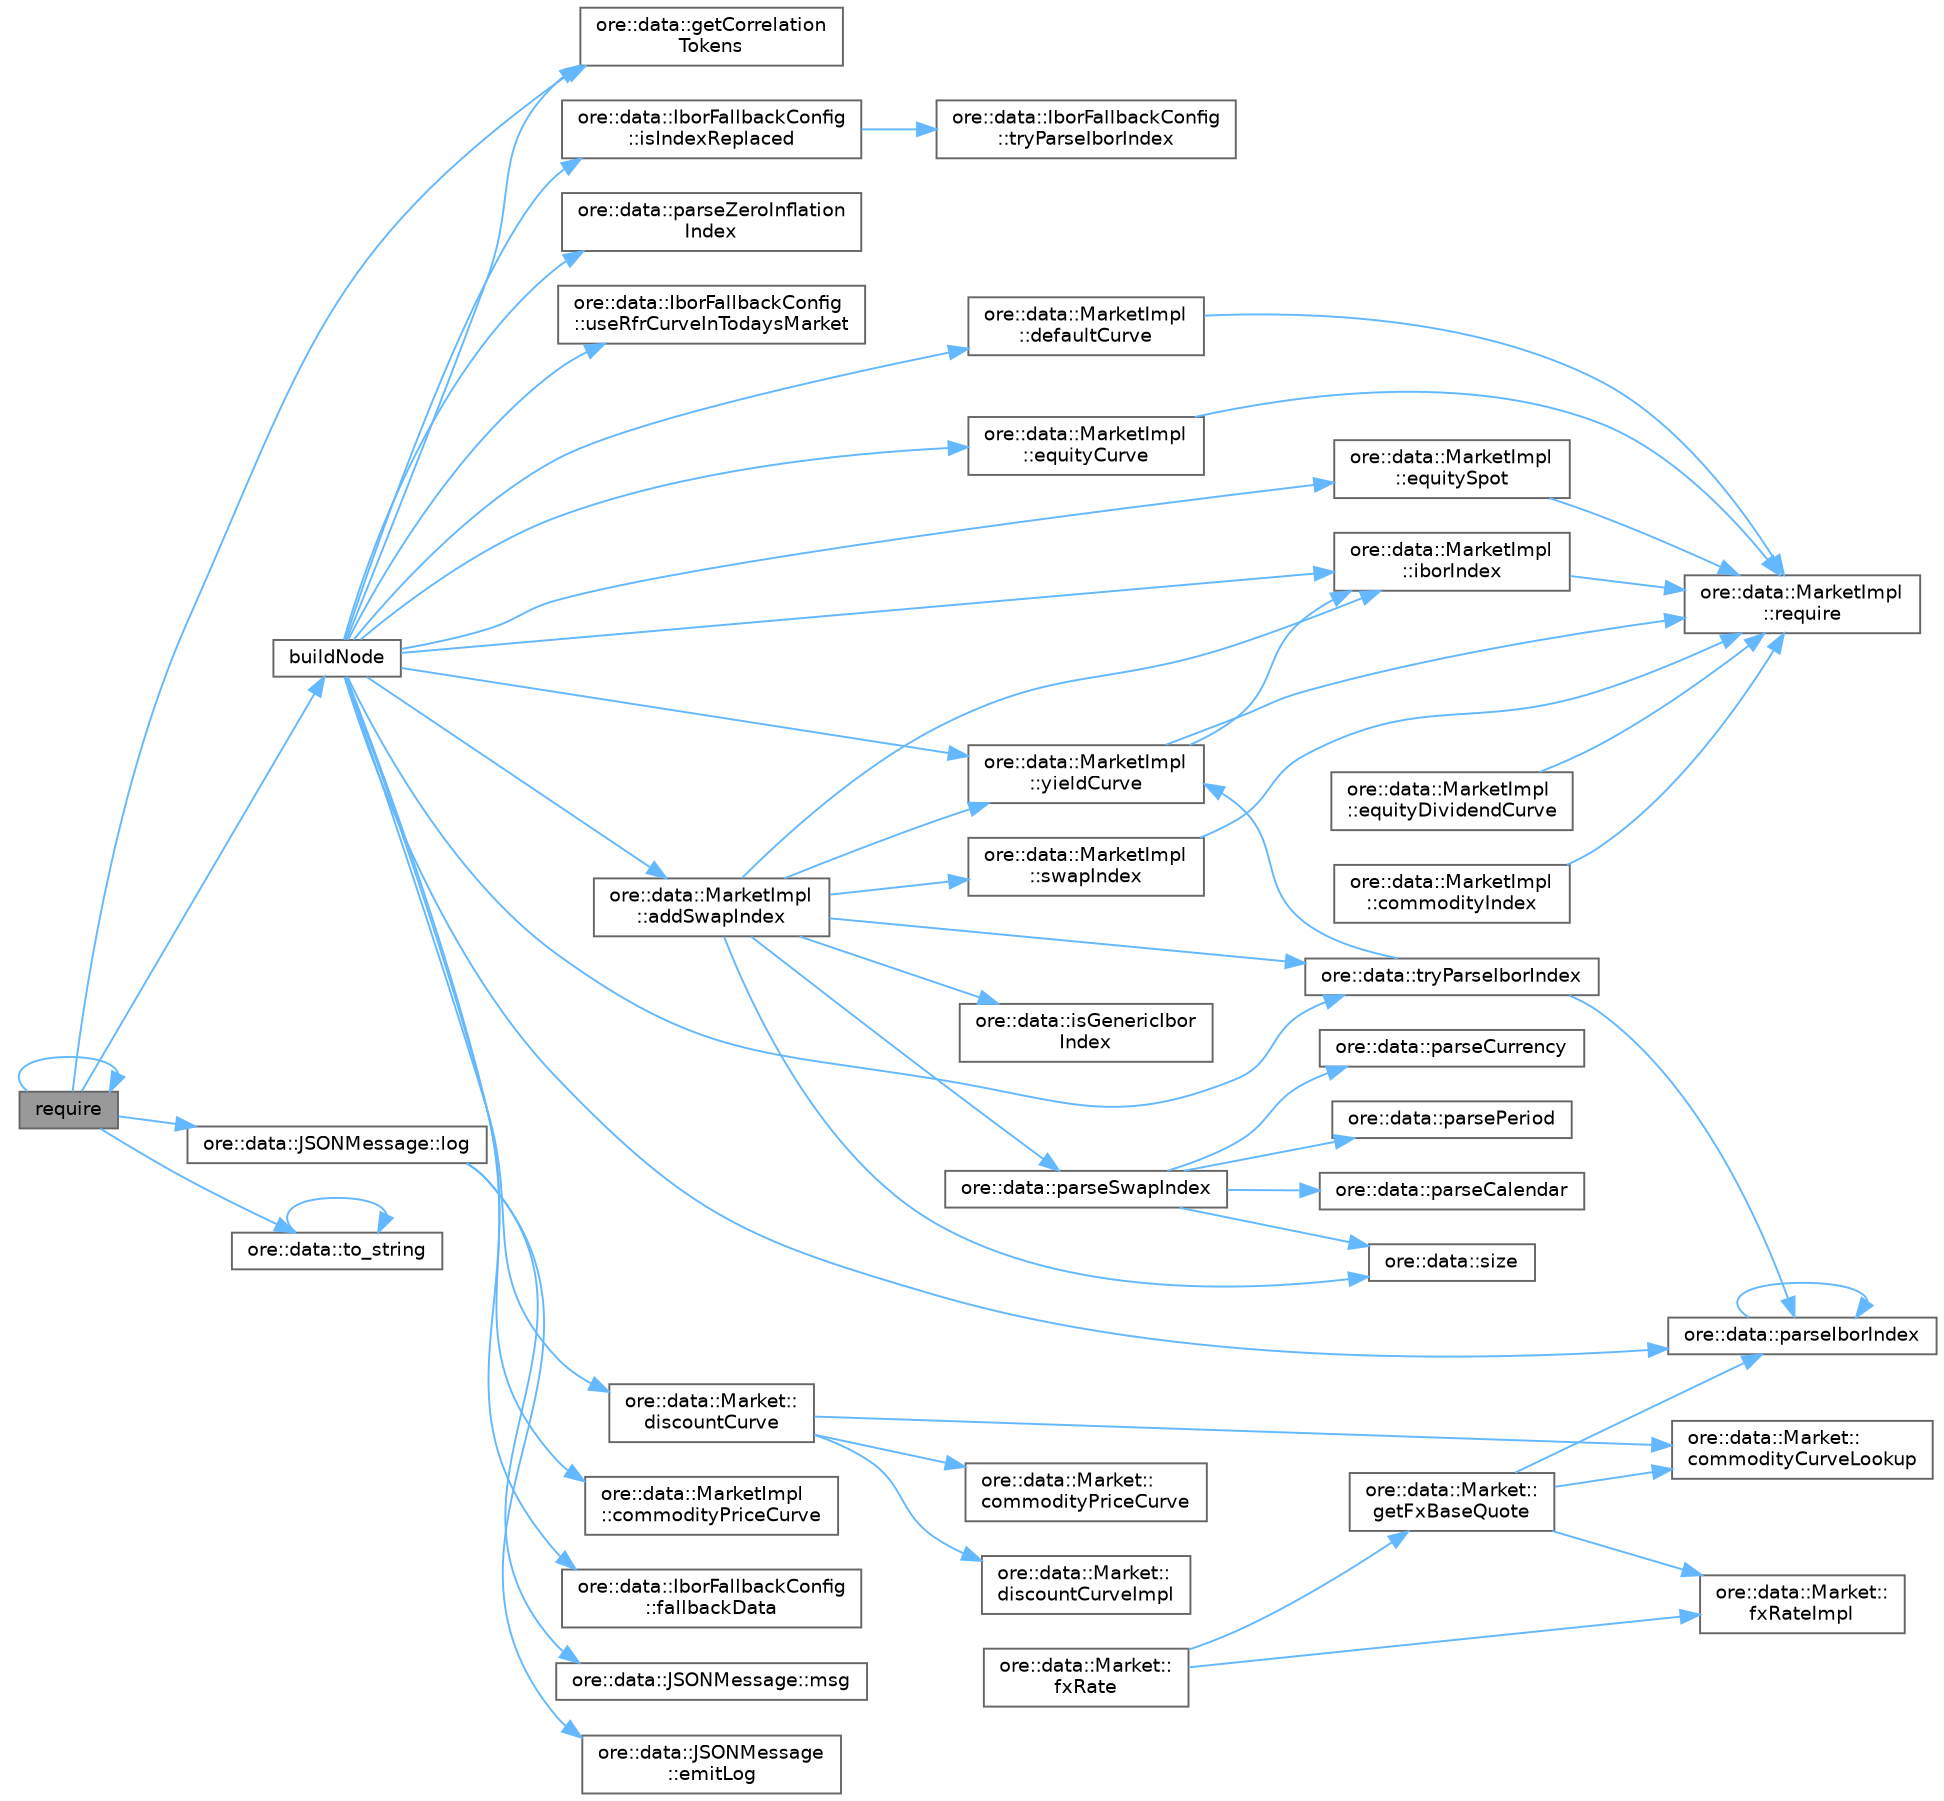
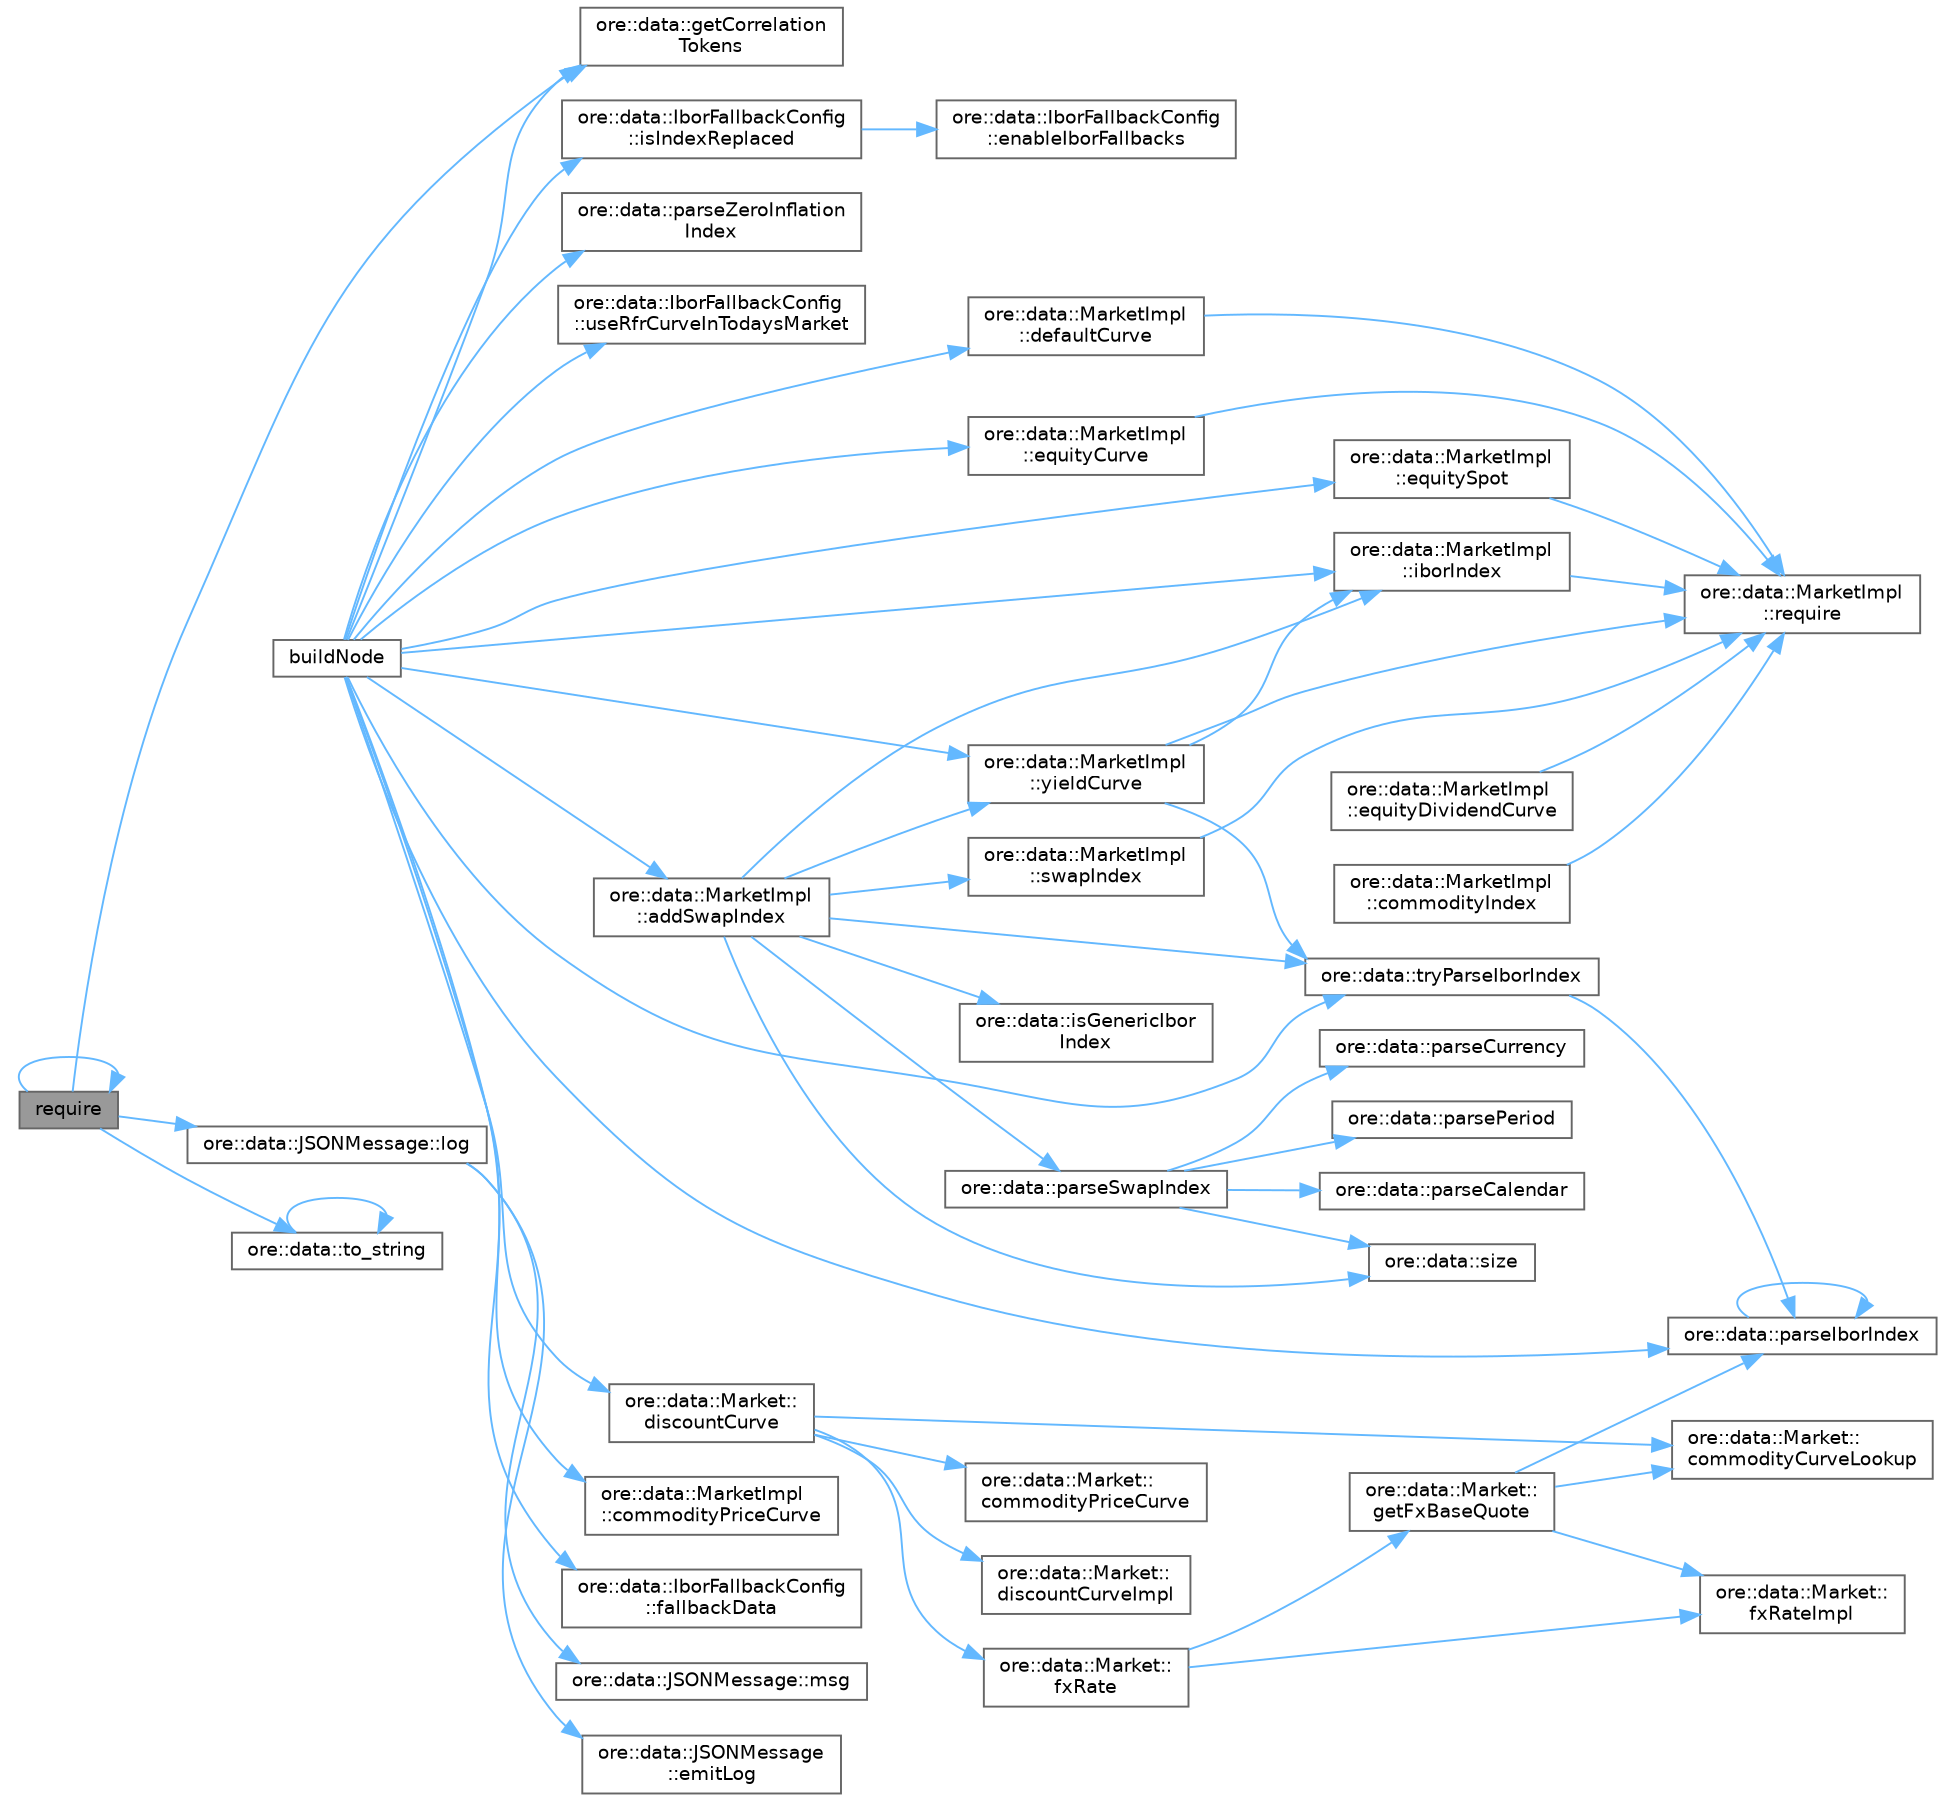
(1086, 129) -> (1086, 129)
(198, 892) -> none
(1286, 902) -> (1251, 853)
none -> (901, 1532)
